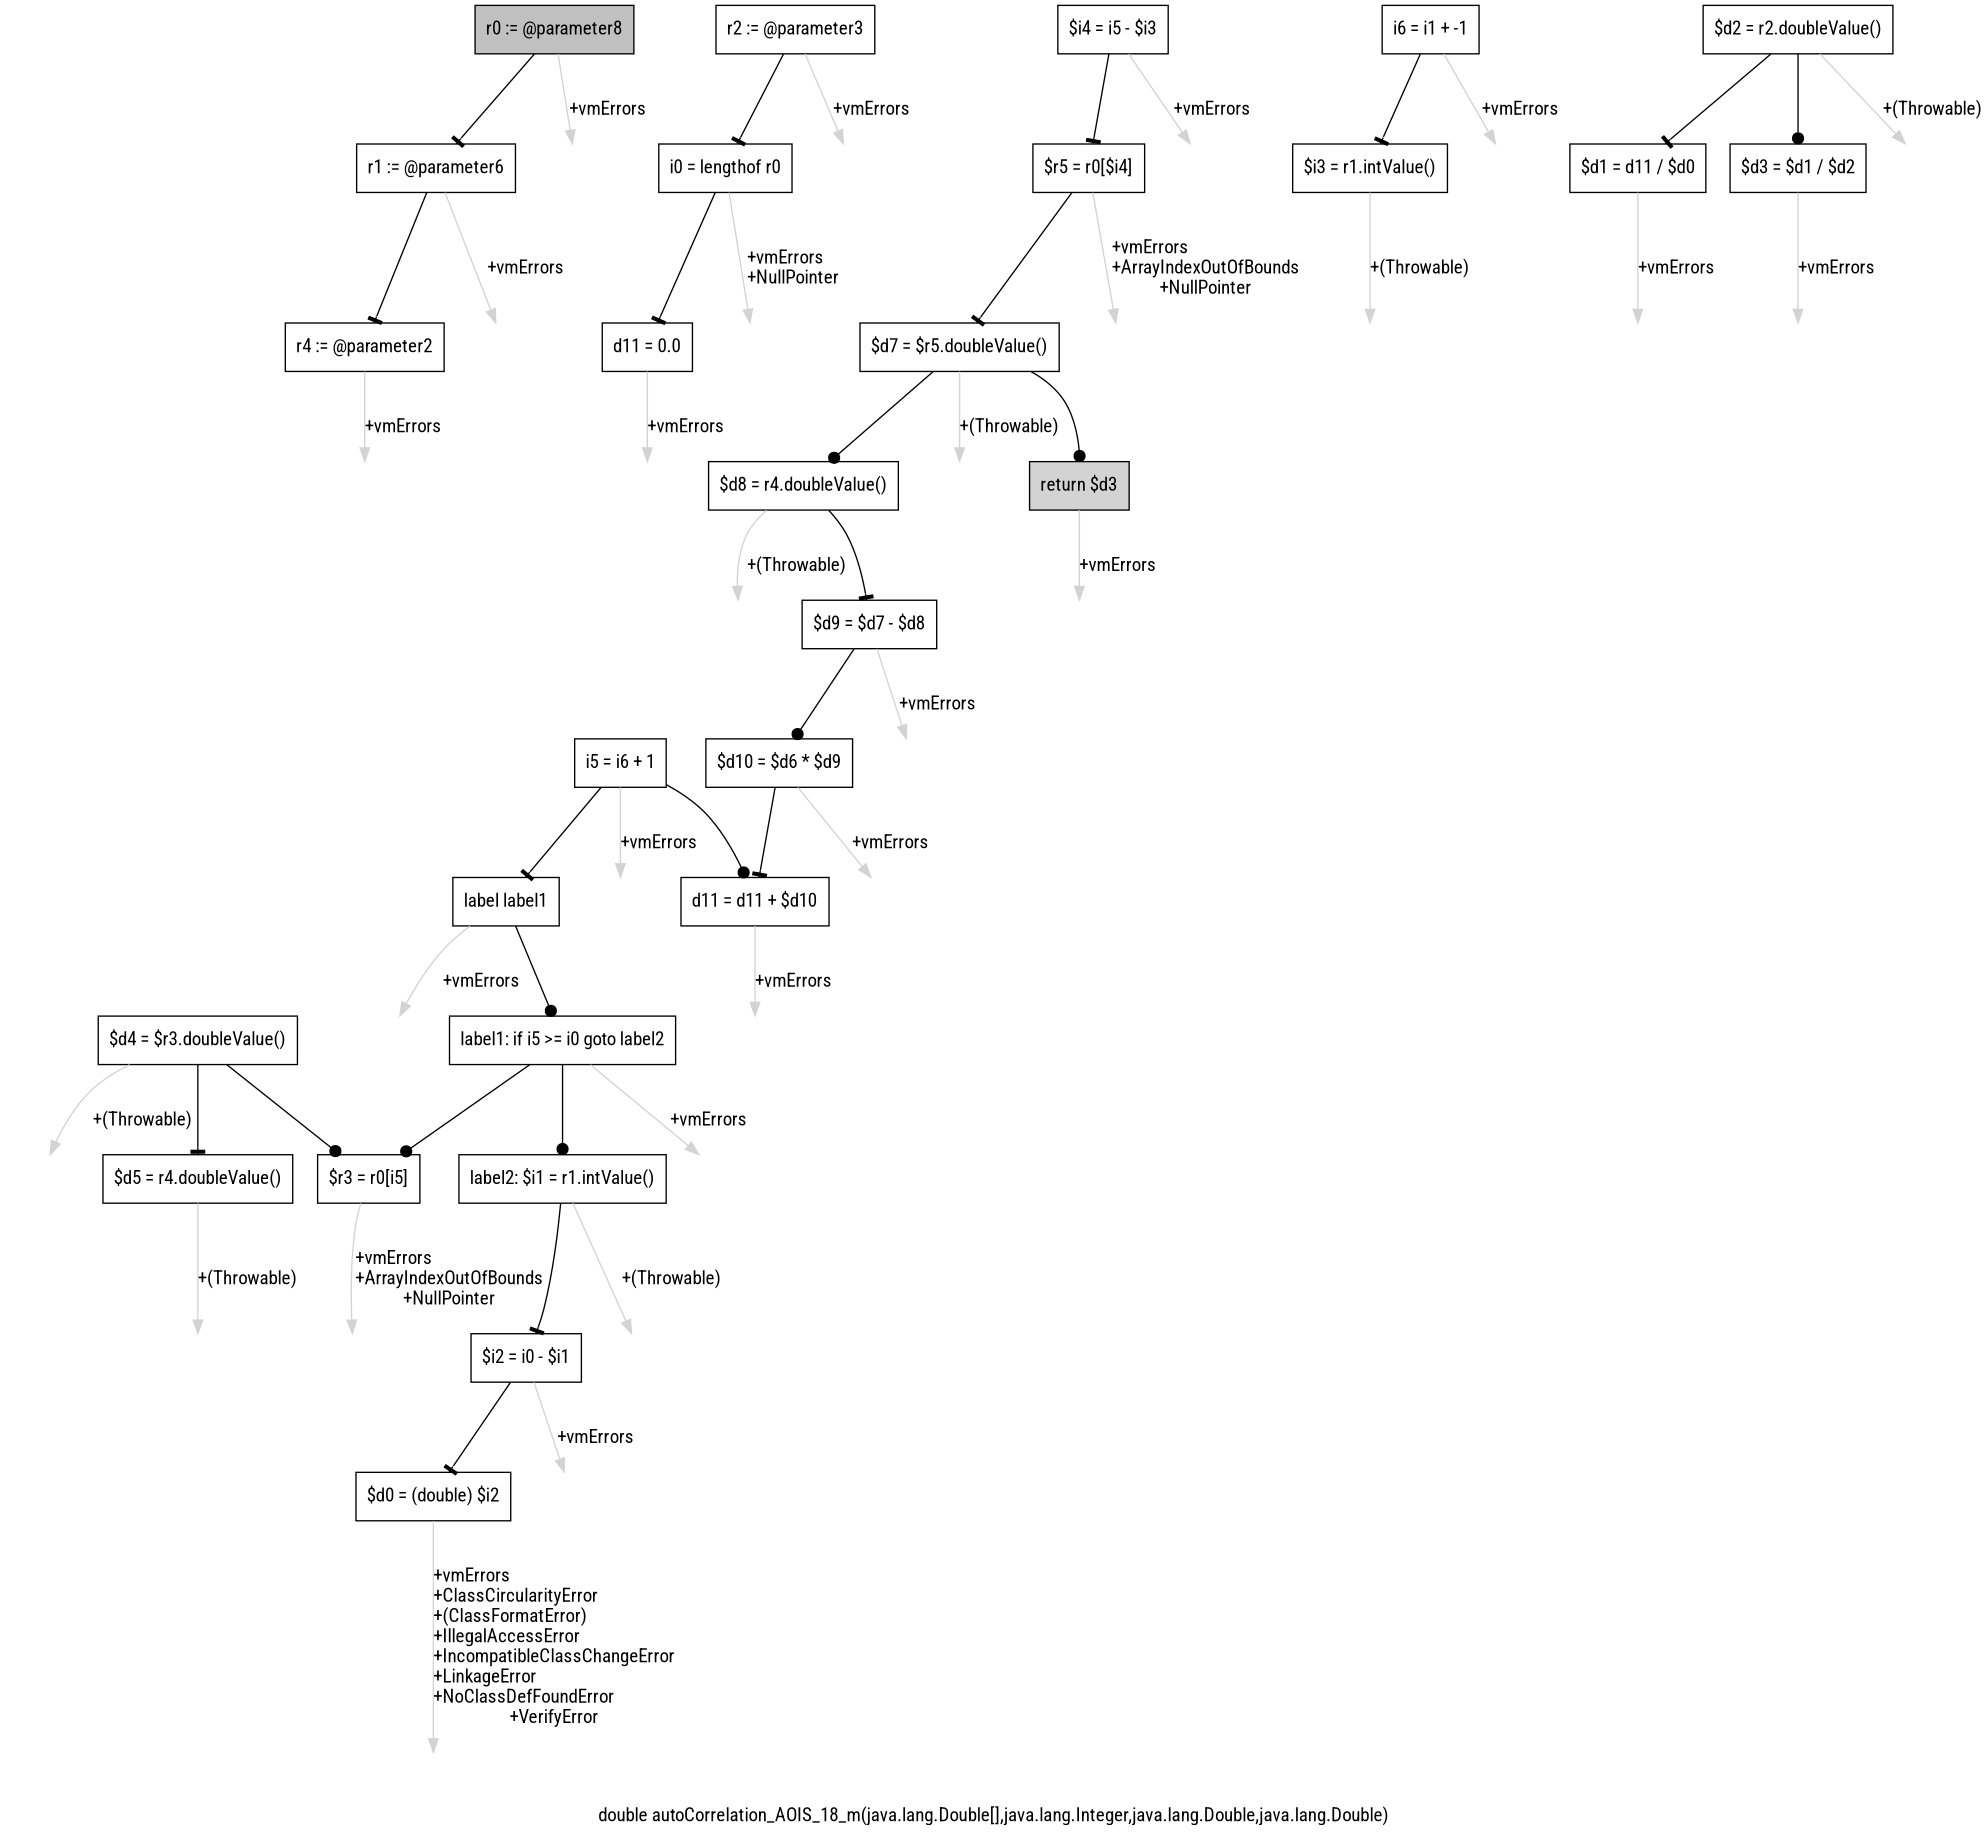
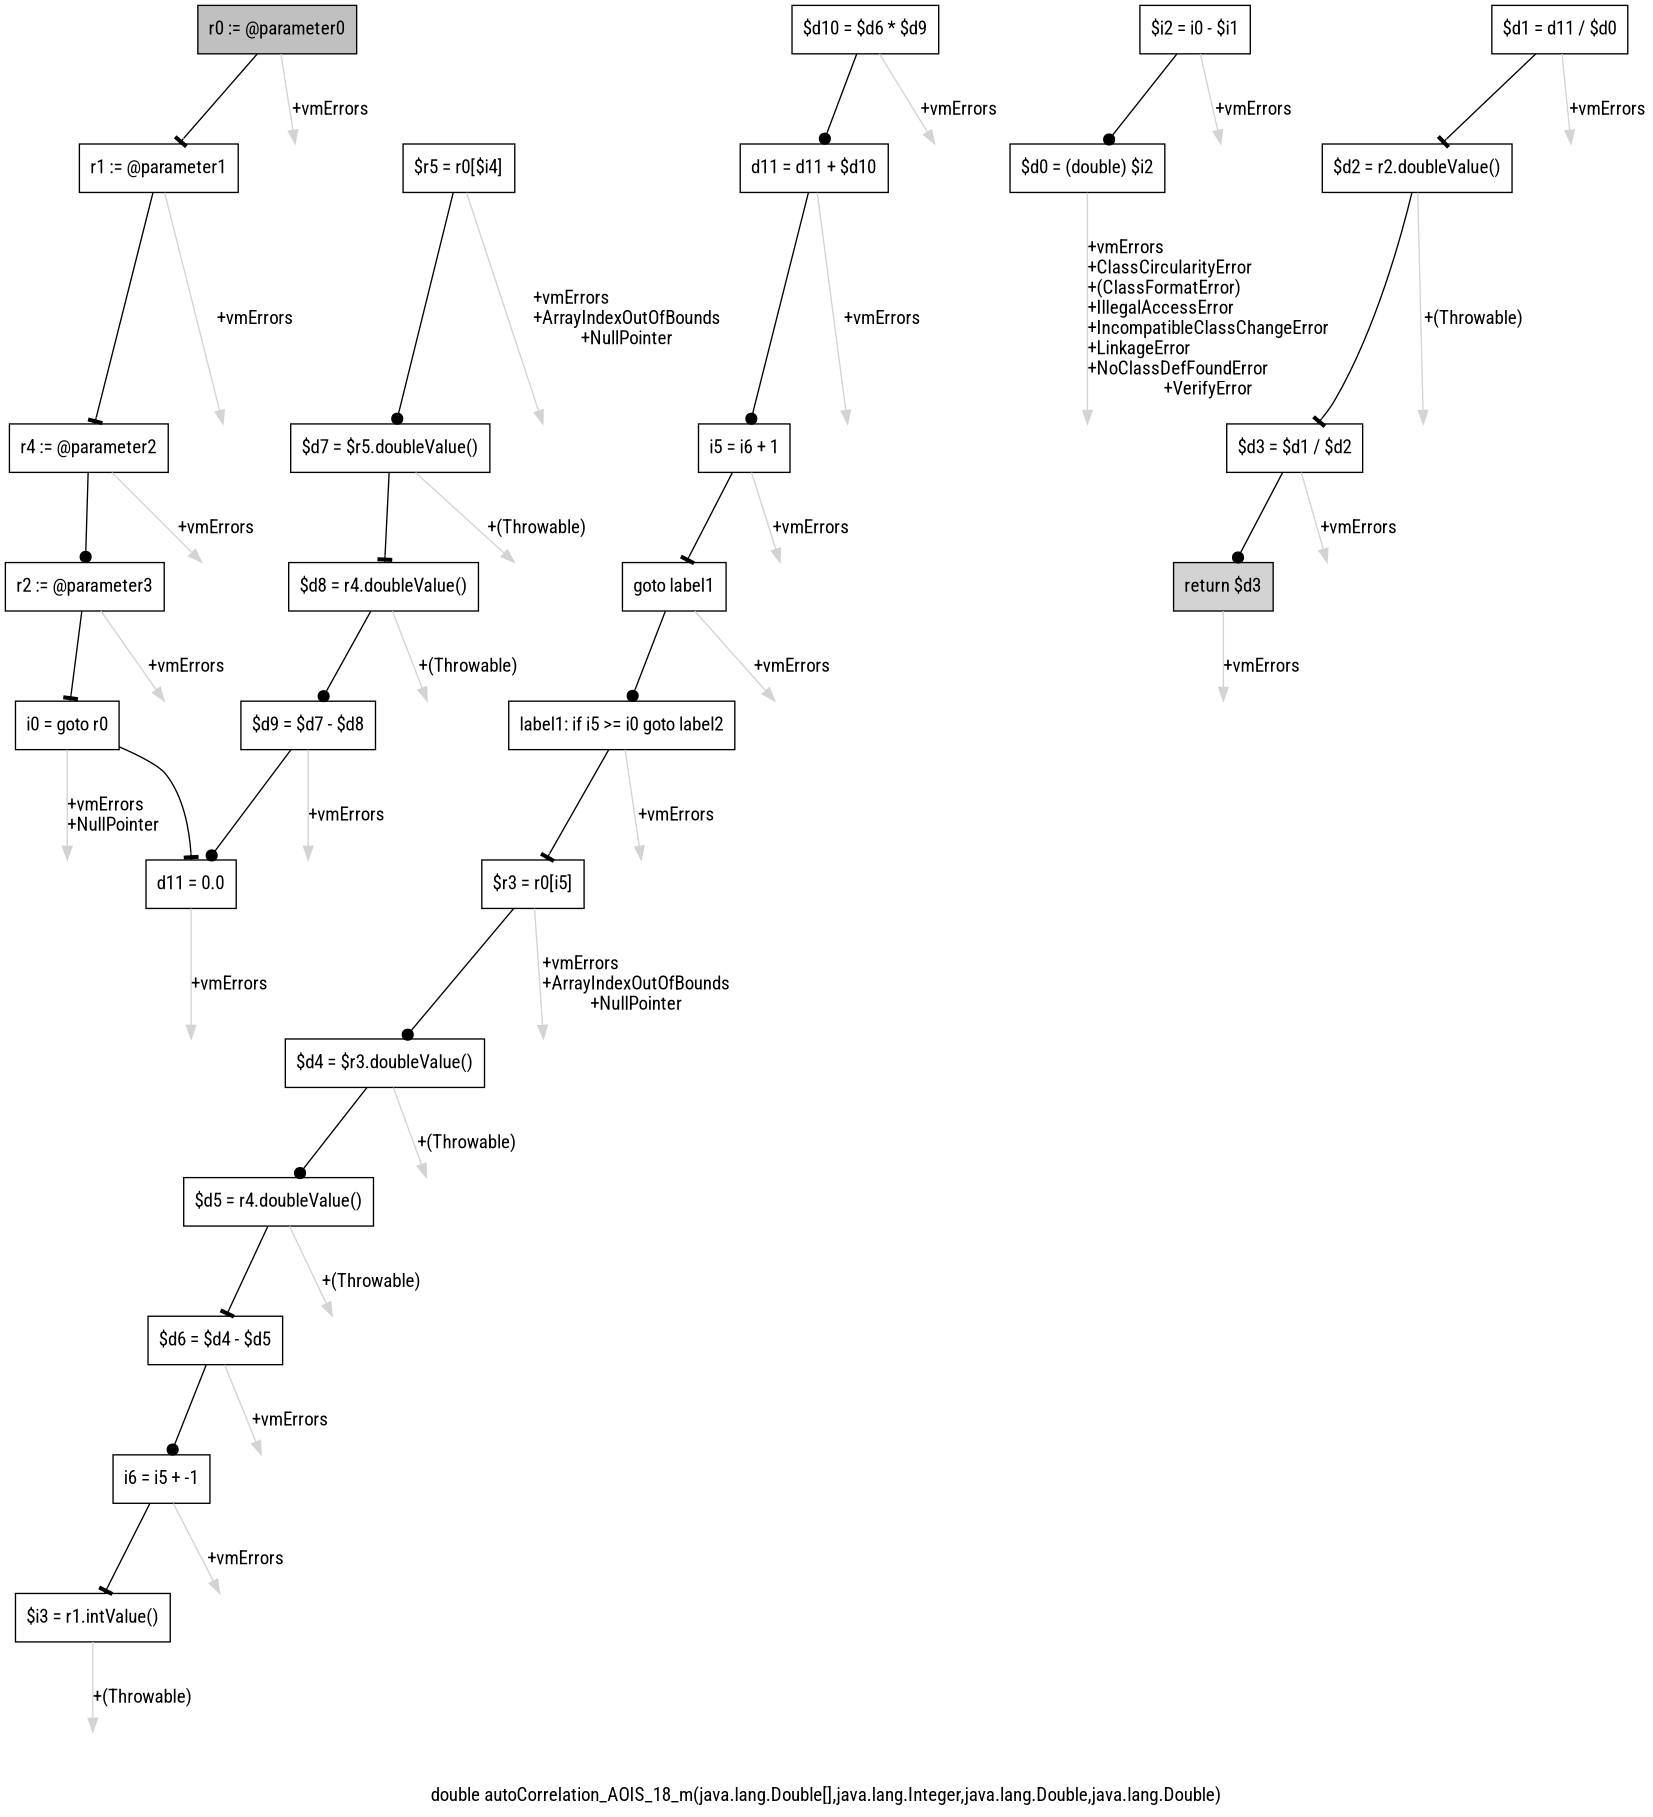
(554, 30) -> (277, 30)
(1113, 30) -> none
(1431, 30) -> (162, 1479)
(1798, 93) -> (1376, 310)
(1721, 97) -> (1491, 96)
(436, 168) -> (159, 168)
(725, 168) -> (67, 725)
(1026, 255) -> (426, 303)
(1066, 404) -> (1262, 512)
(886, 413) -> (387, 514)
none -> (87, 512)
(853, 549) -> (349, 651)
(827, 689) -> (253, 800)
(711, 819) -> (781, 303)
(768, 829) -> (842, 93)
(506, 902) -> (674, 587)
(198, 1106) -> (335, 1128)
(279, 1106) -> (462, 969)
(470, 1106) -> (579, 802)
(563, 1179) -> none
none -> (215, 1340)
(482, 1424) -> (1145, 95)
